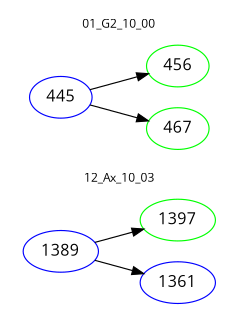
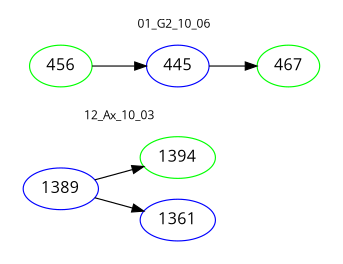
(119, 25) -> (175, 25)
(114, 83) -> (113, 66)
(178, 220) -> (178, 158)
